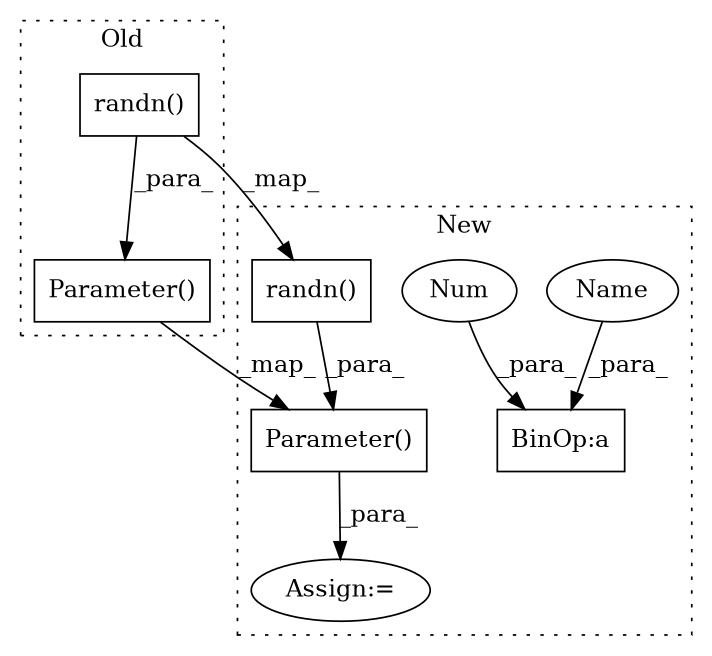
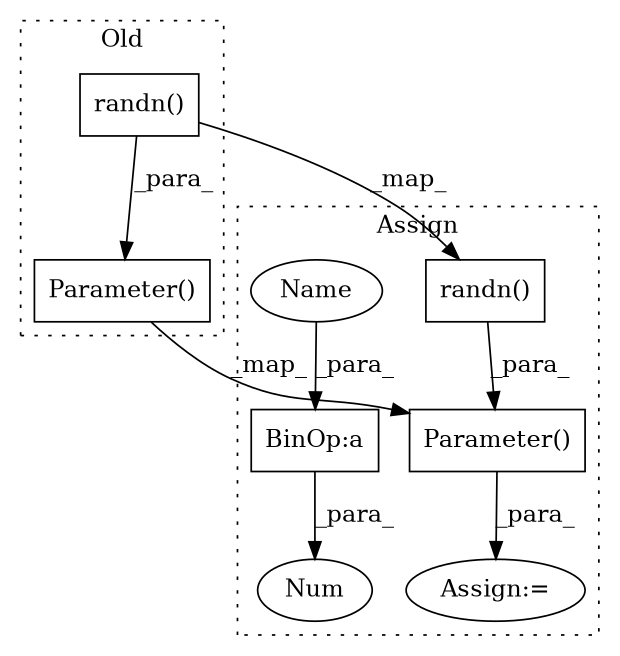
(465, 226) -> (418, 226)
(487, 362) -> (315, 507)
